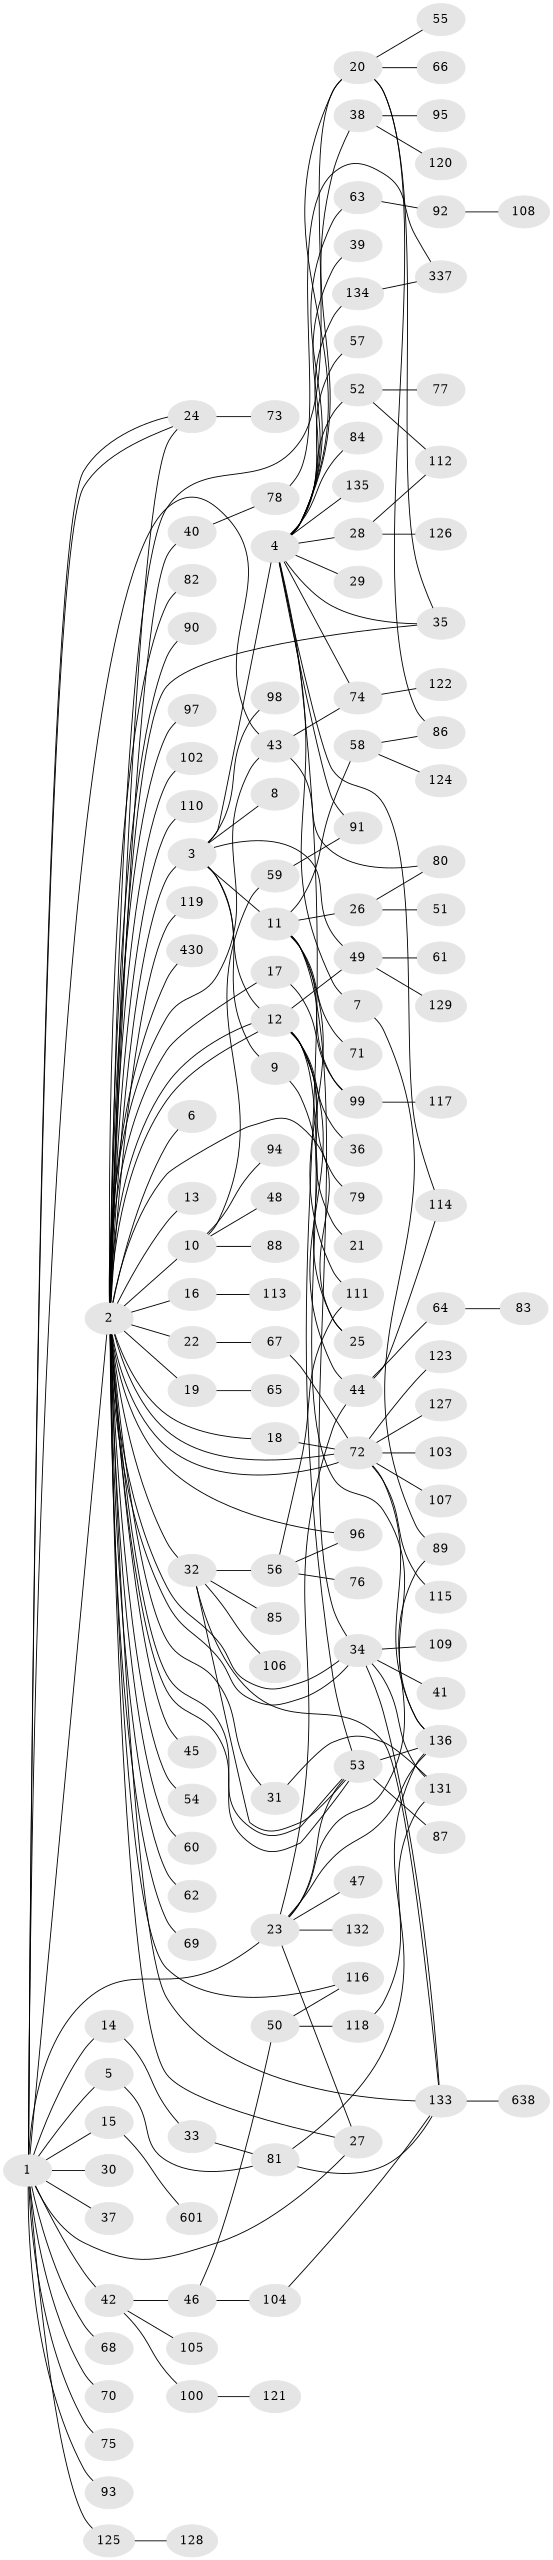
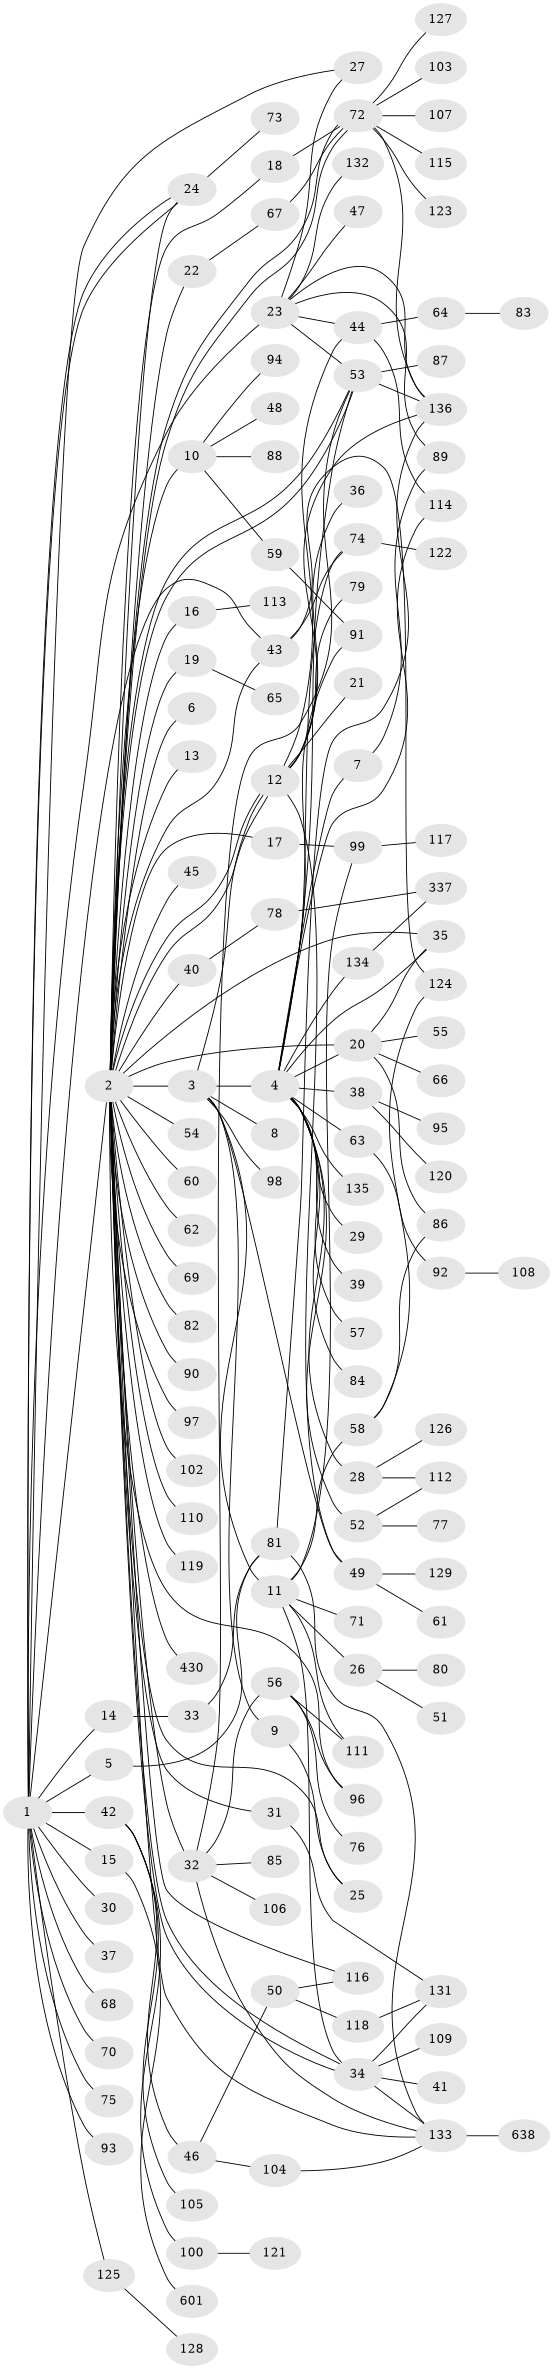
(333, 852) -> (392, 488)
(127, 1820) -> none
